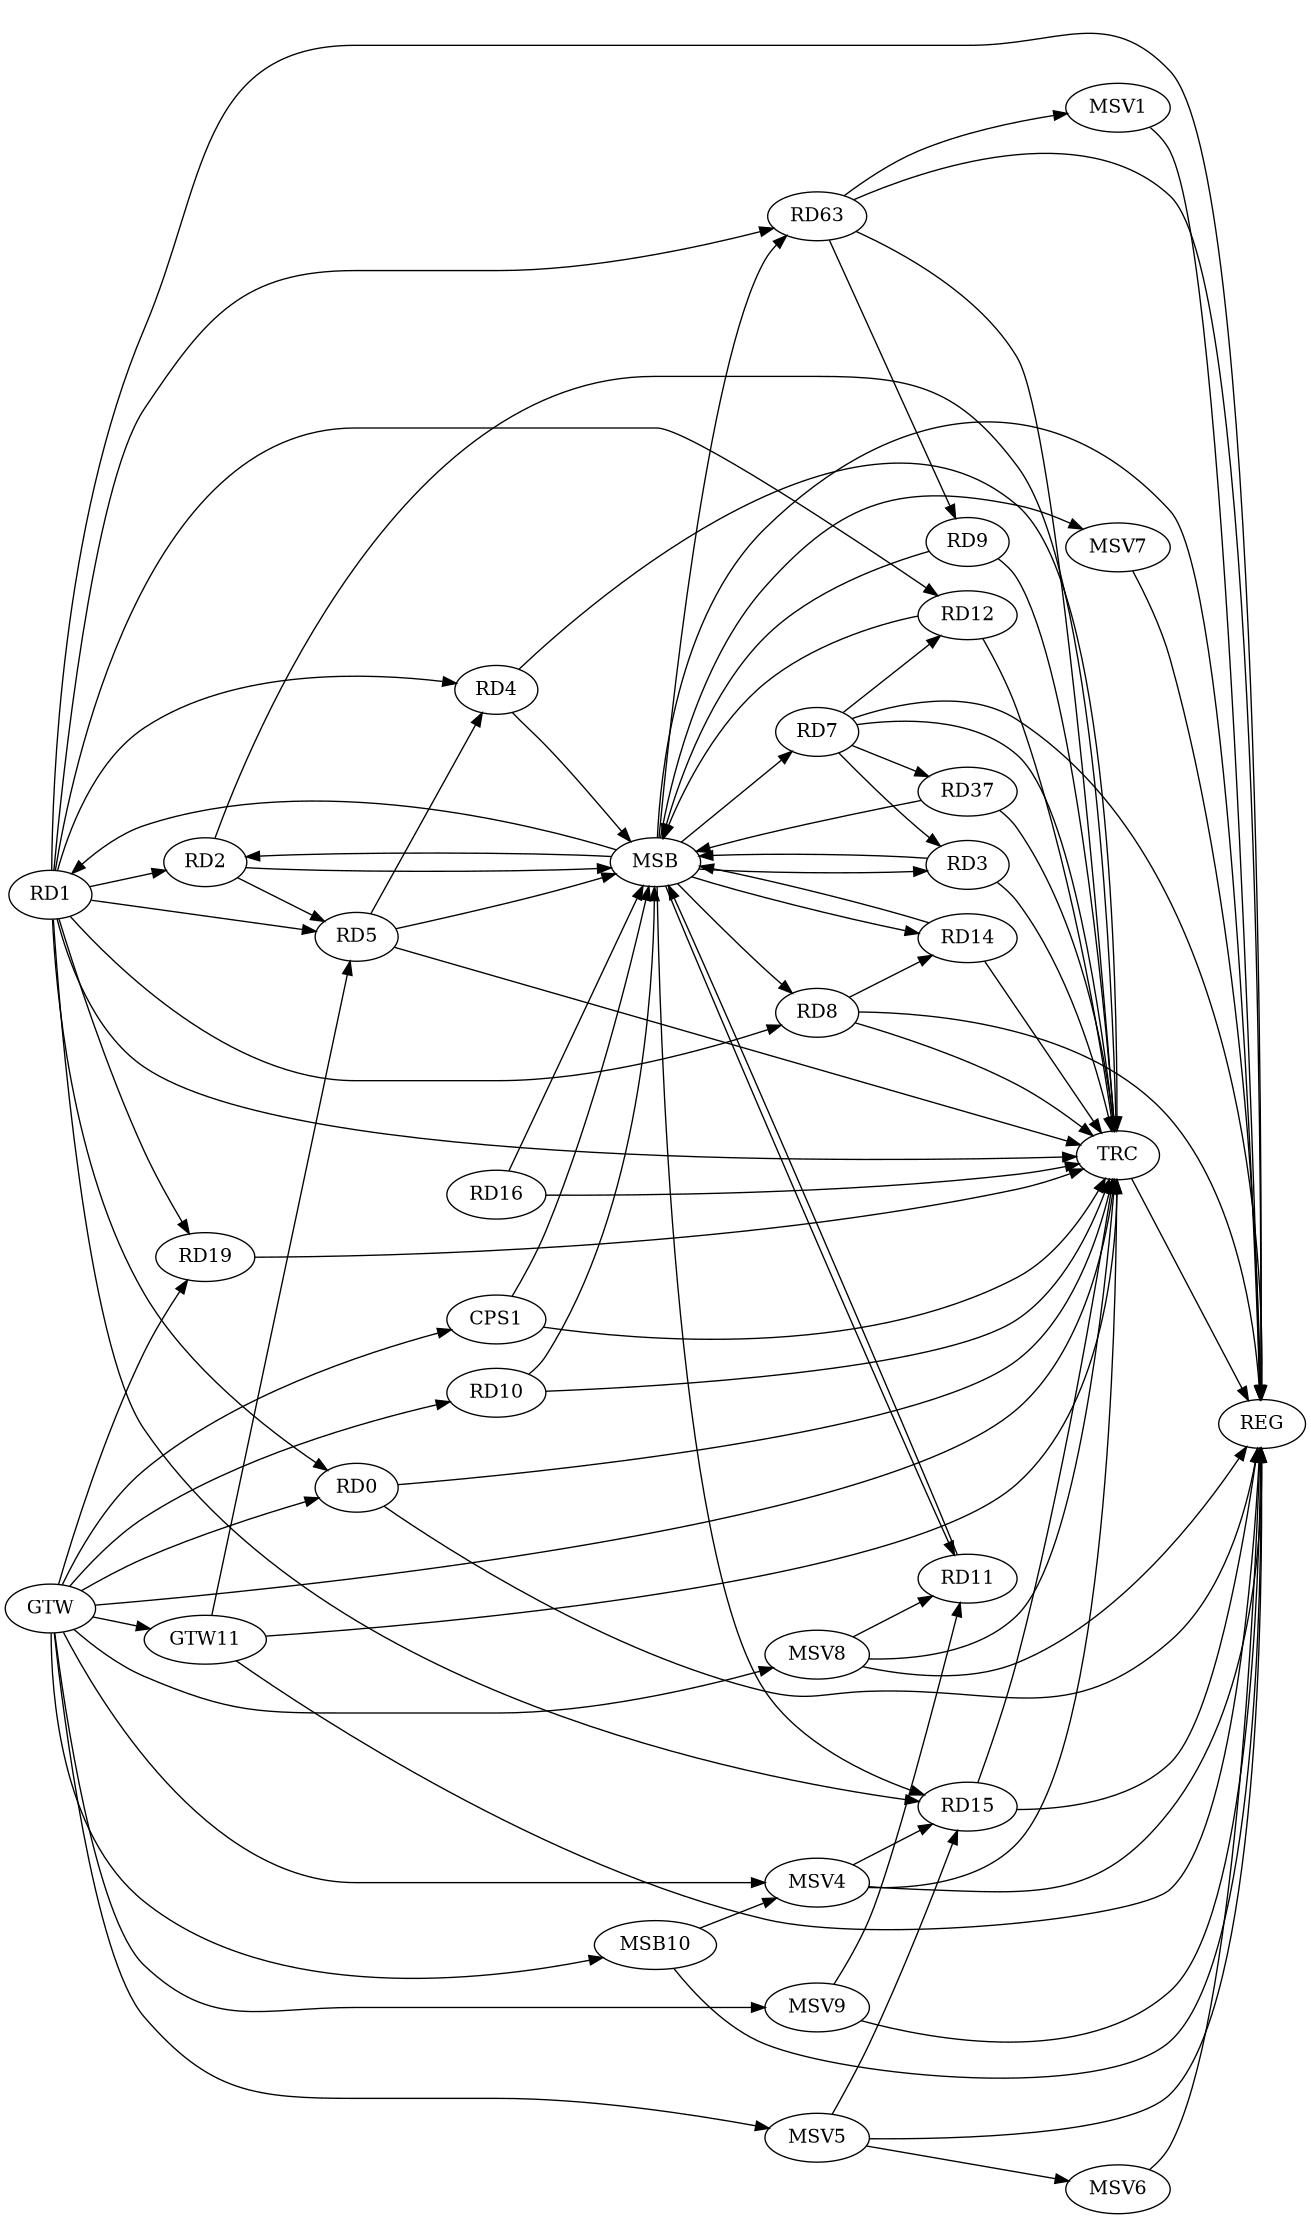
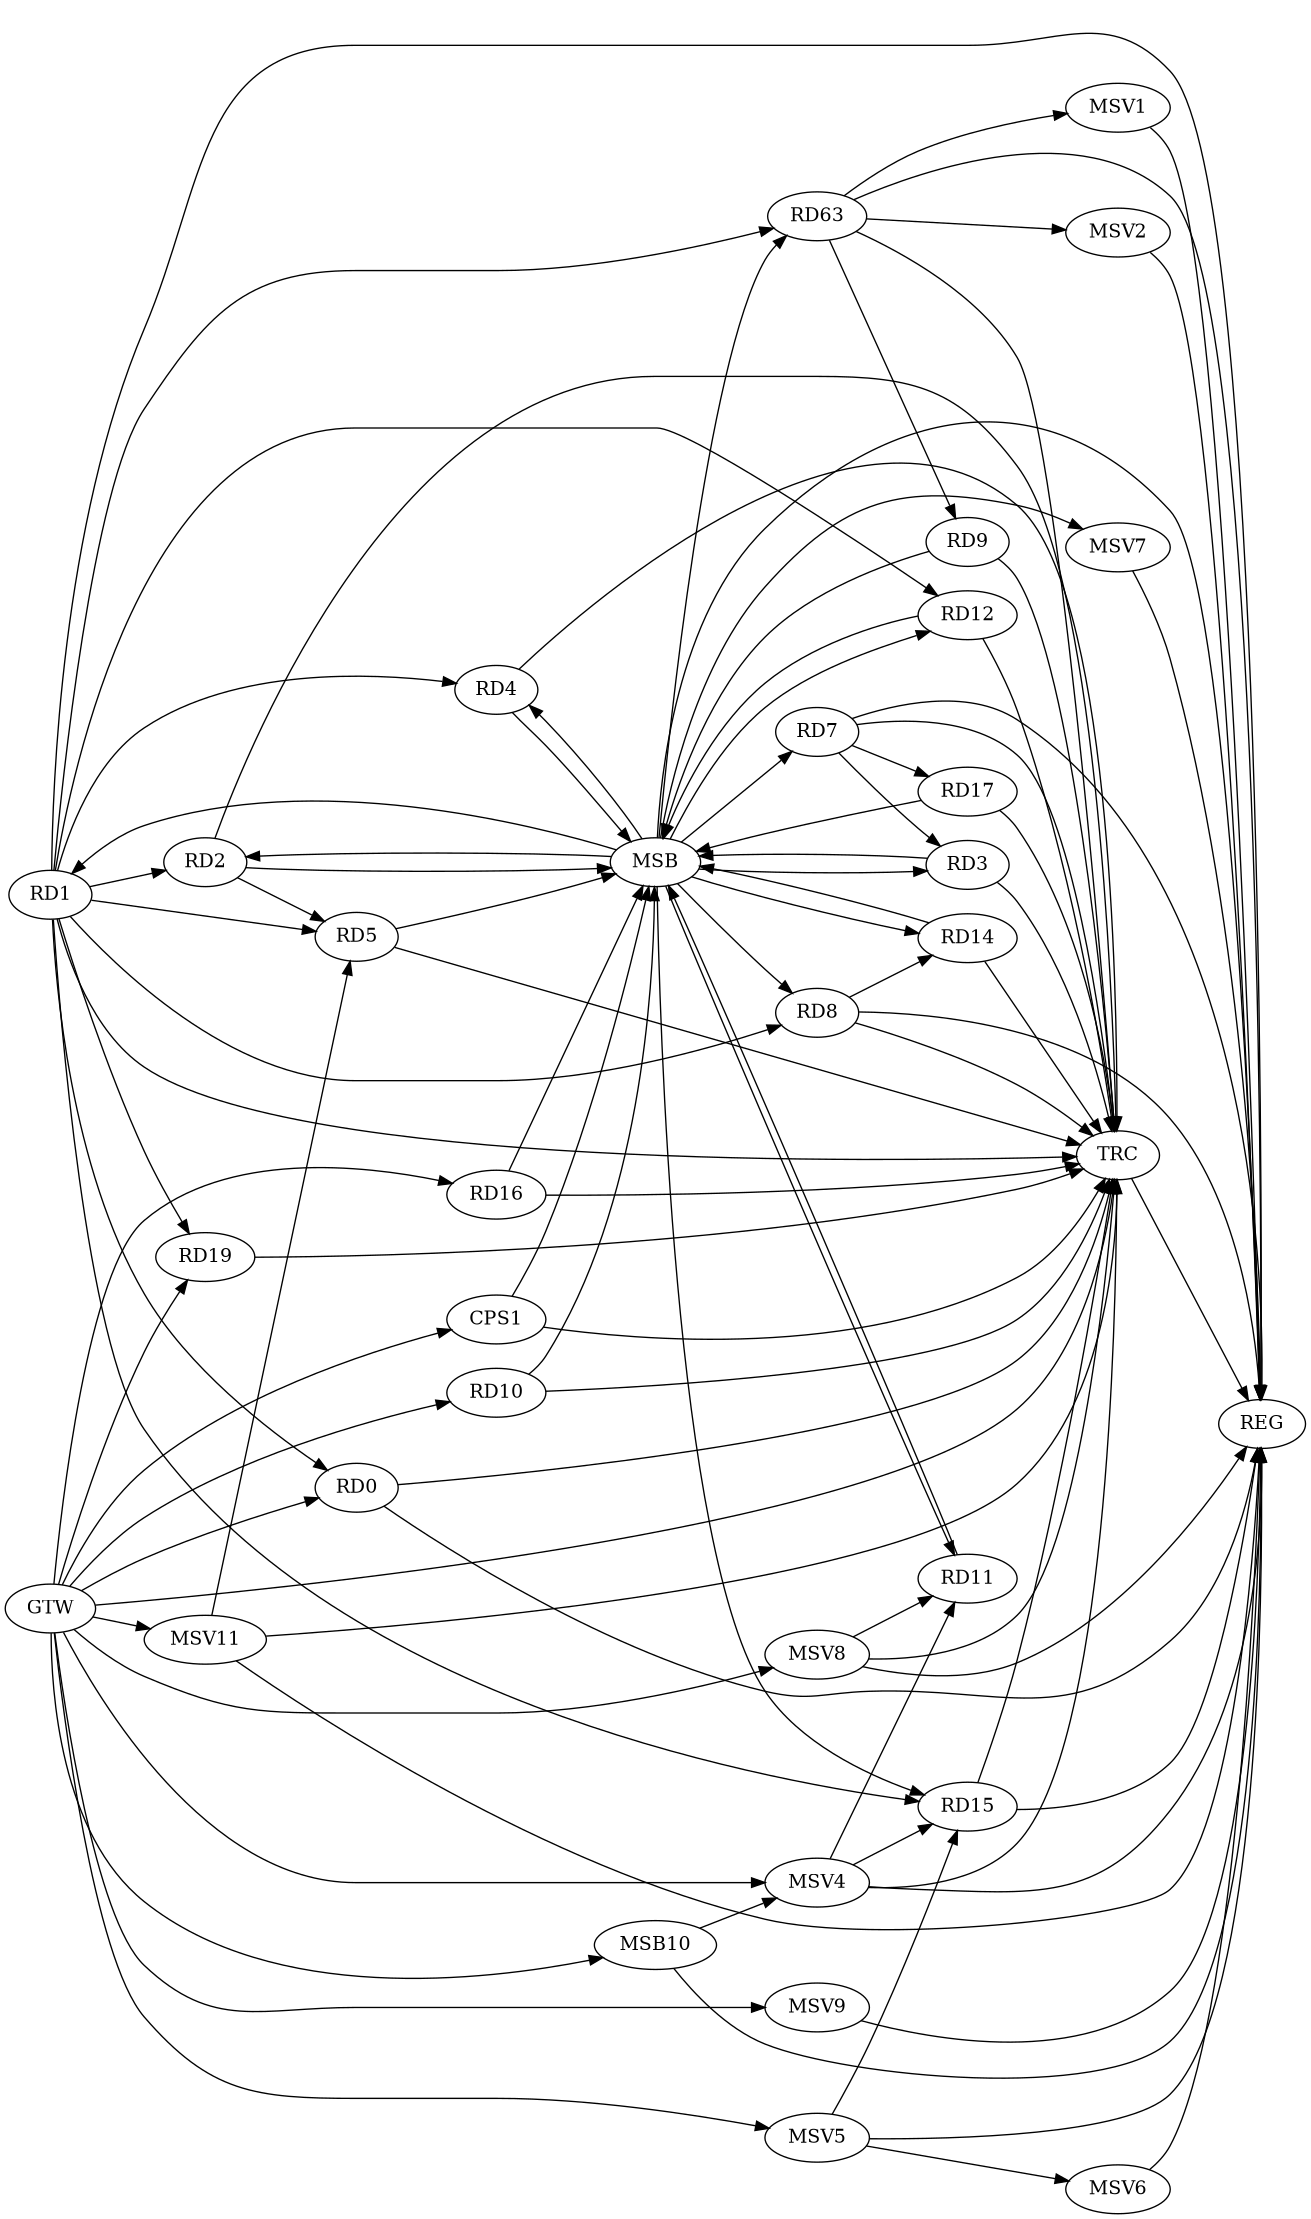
none -> (1118, 233)
(886, 679) -> (767, 706)
(968, 792) -> (968, 792)
(423, 819) -> (593, 775)
none -> (116, 1265)
(205, 1640) -> (205, 1640)
(904, 1814) -> (889, 1737)
